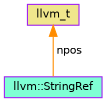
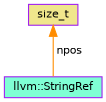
(53, 15) -> (53, 15)
